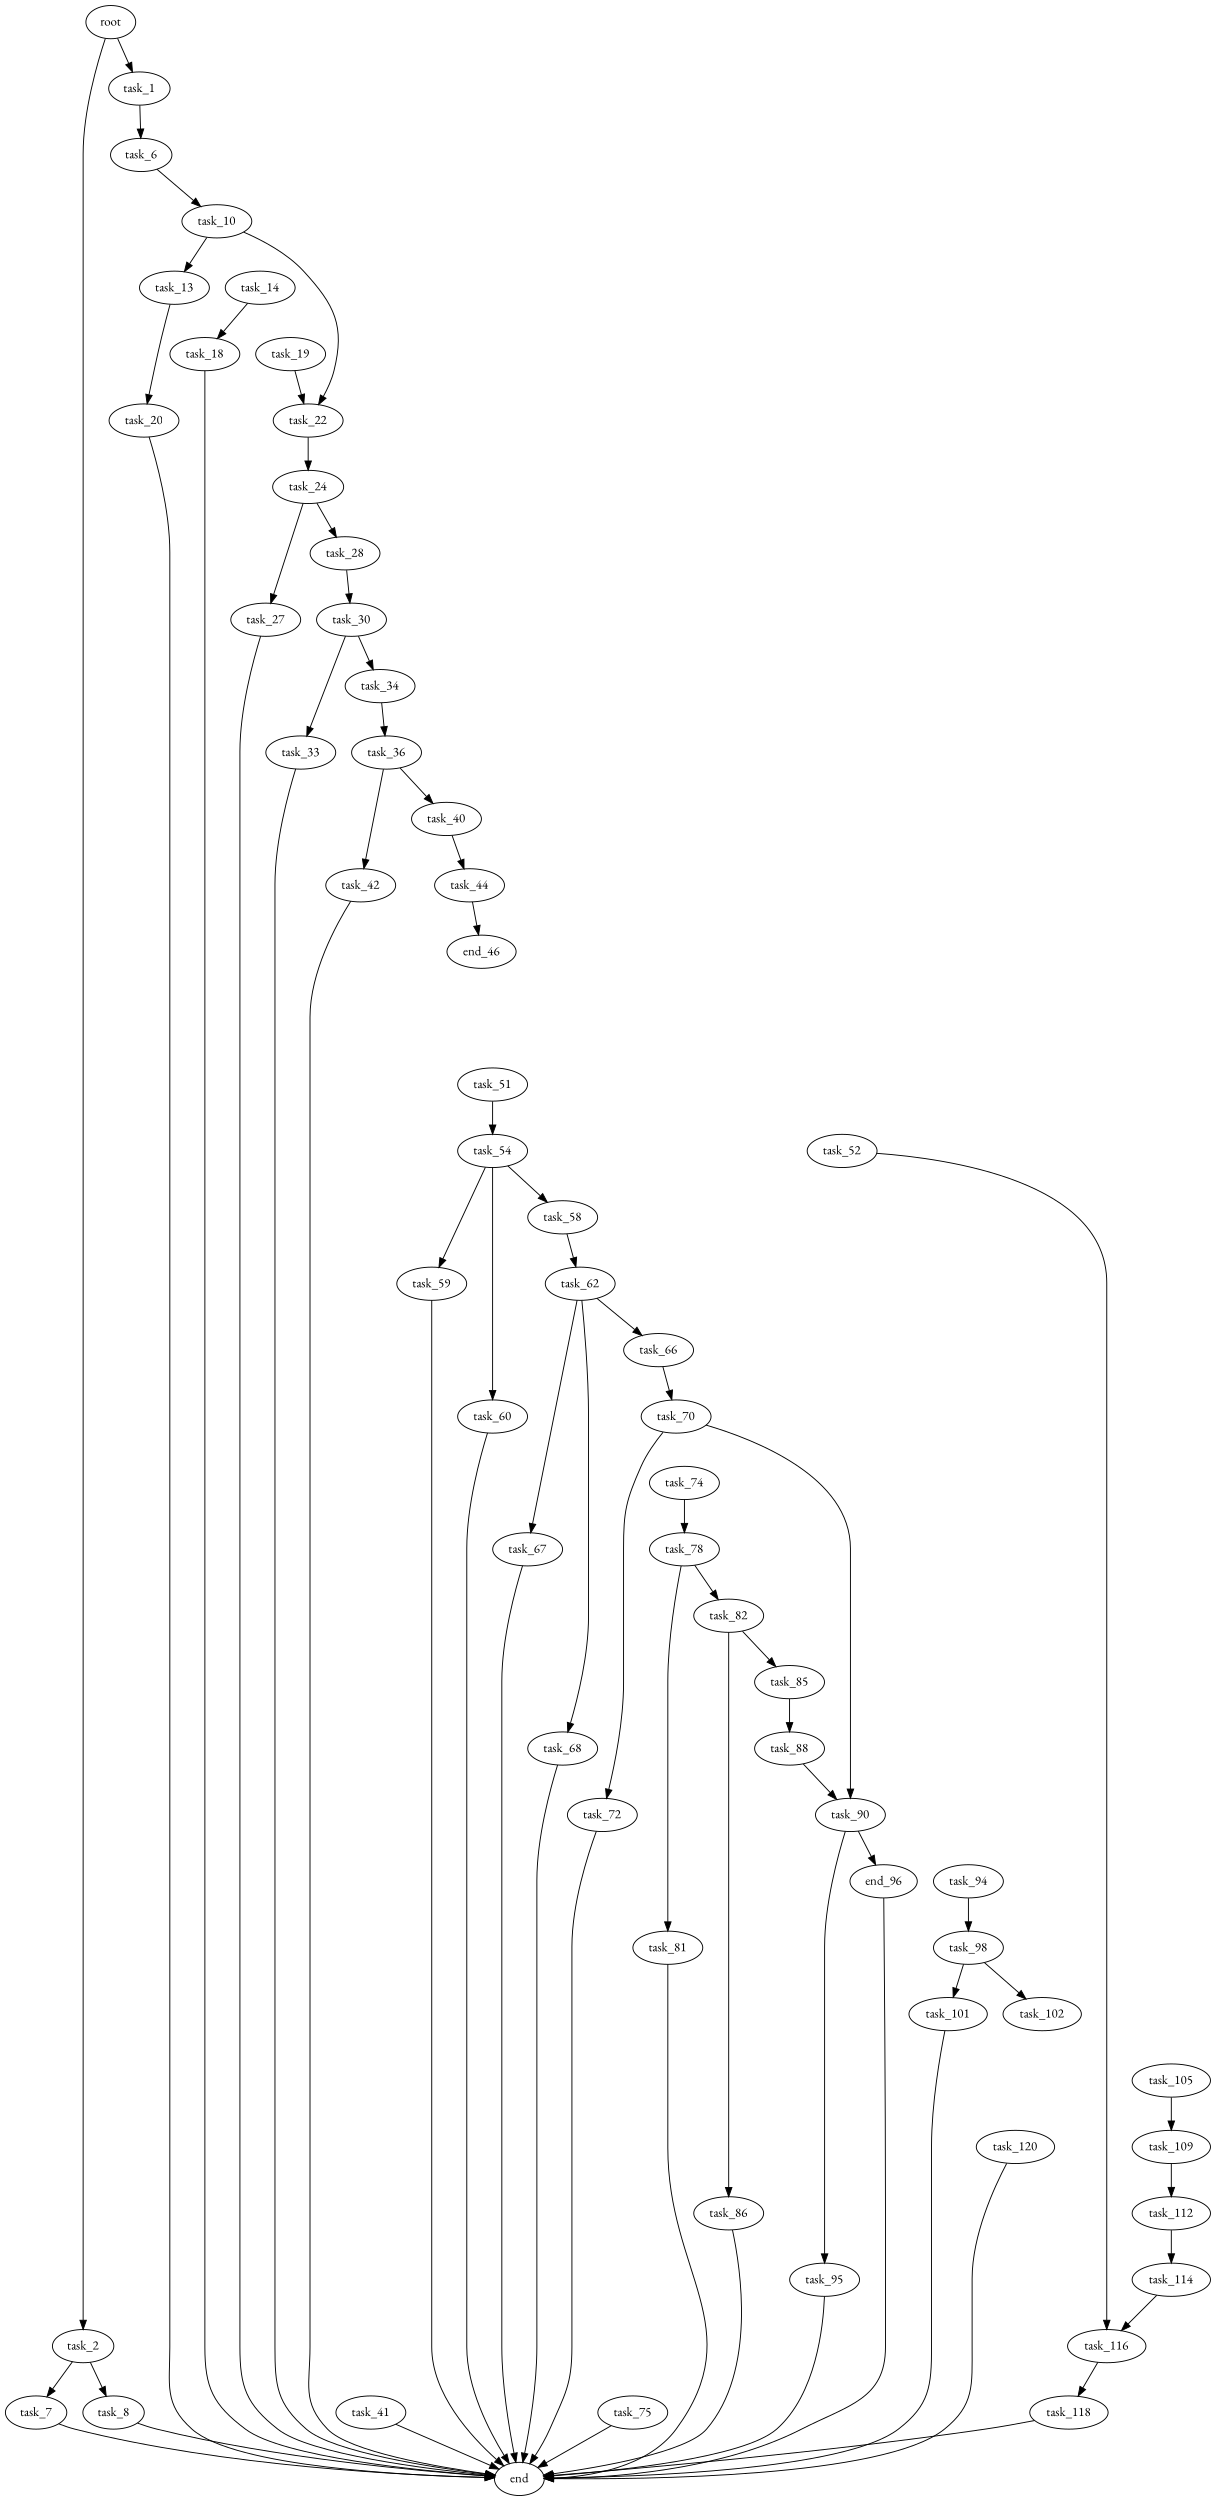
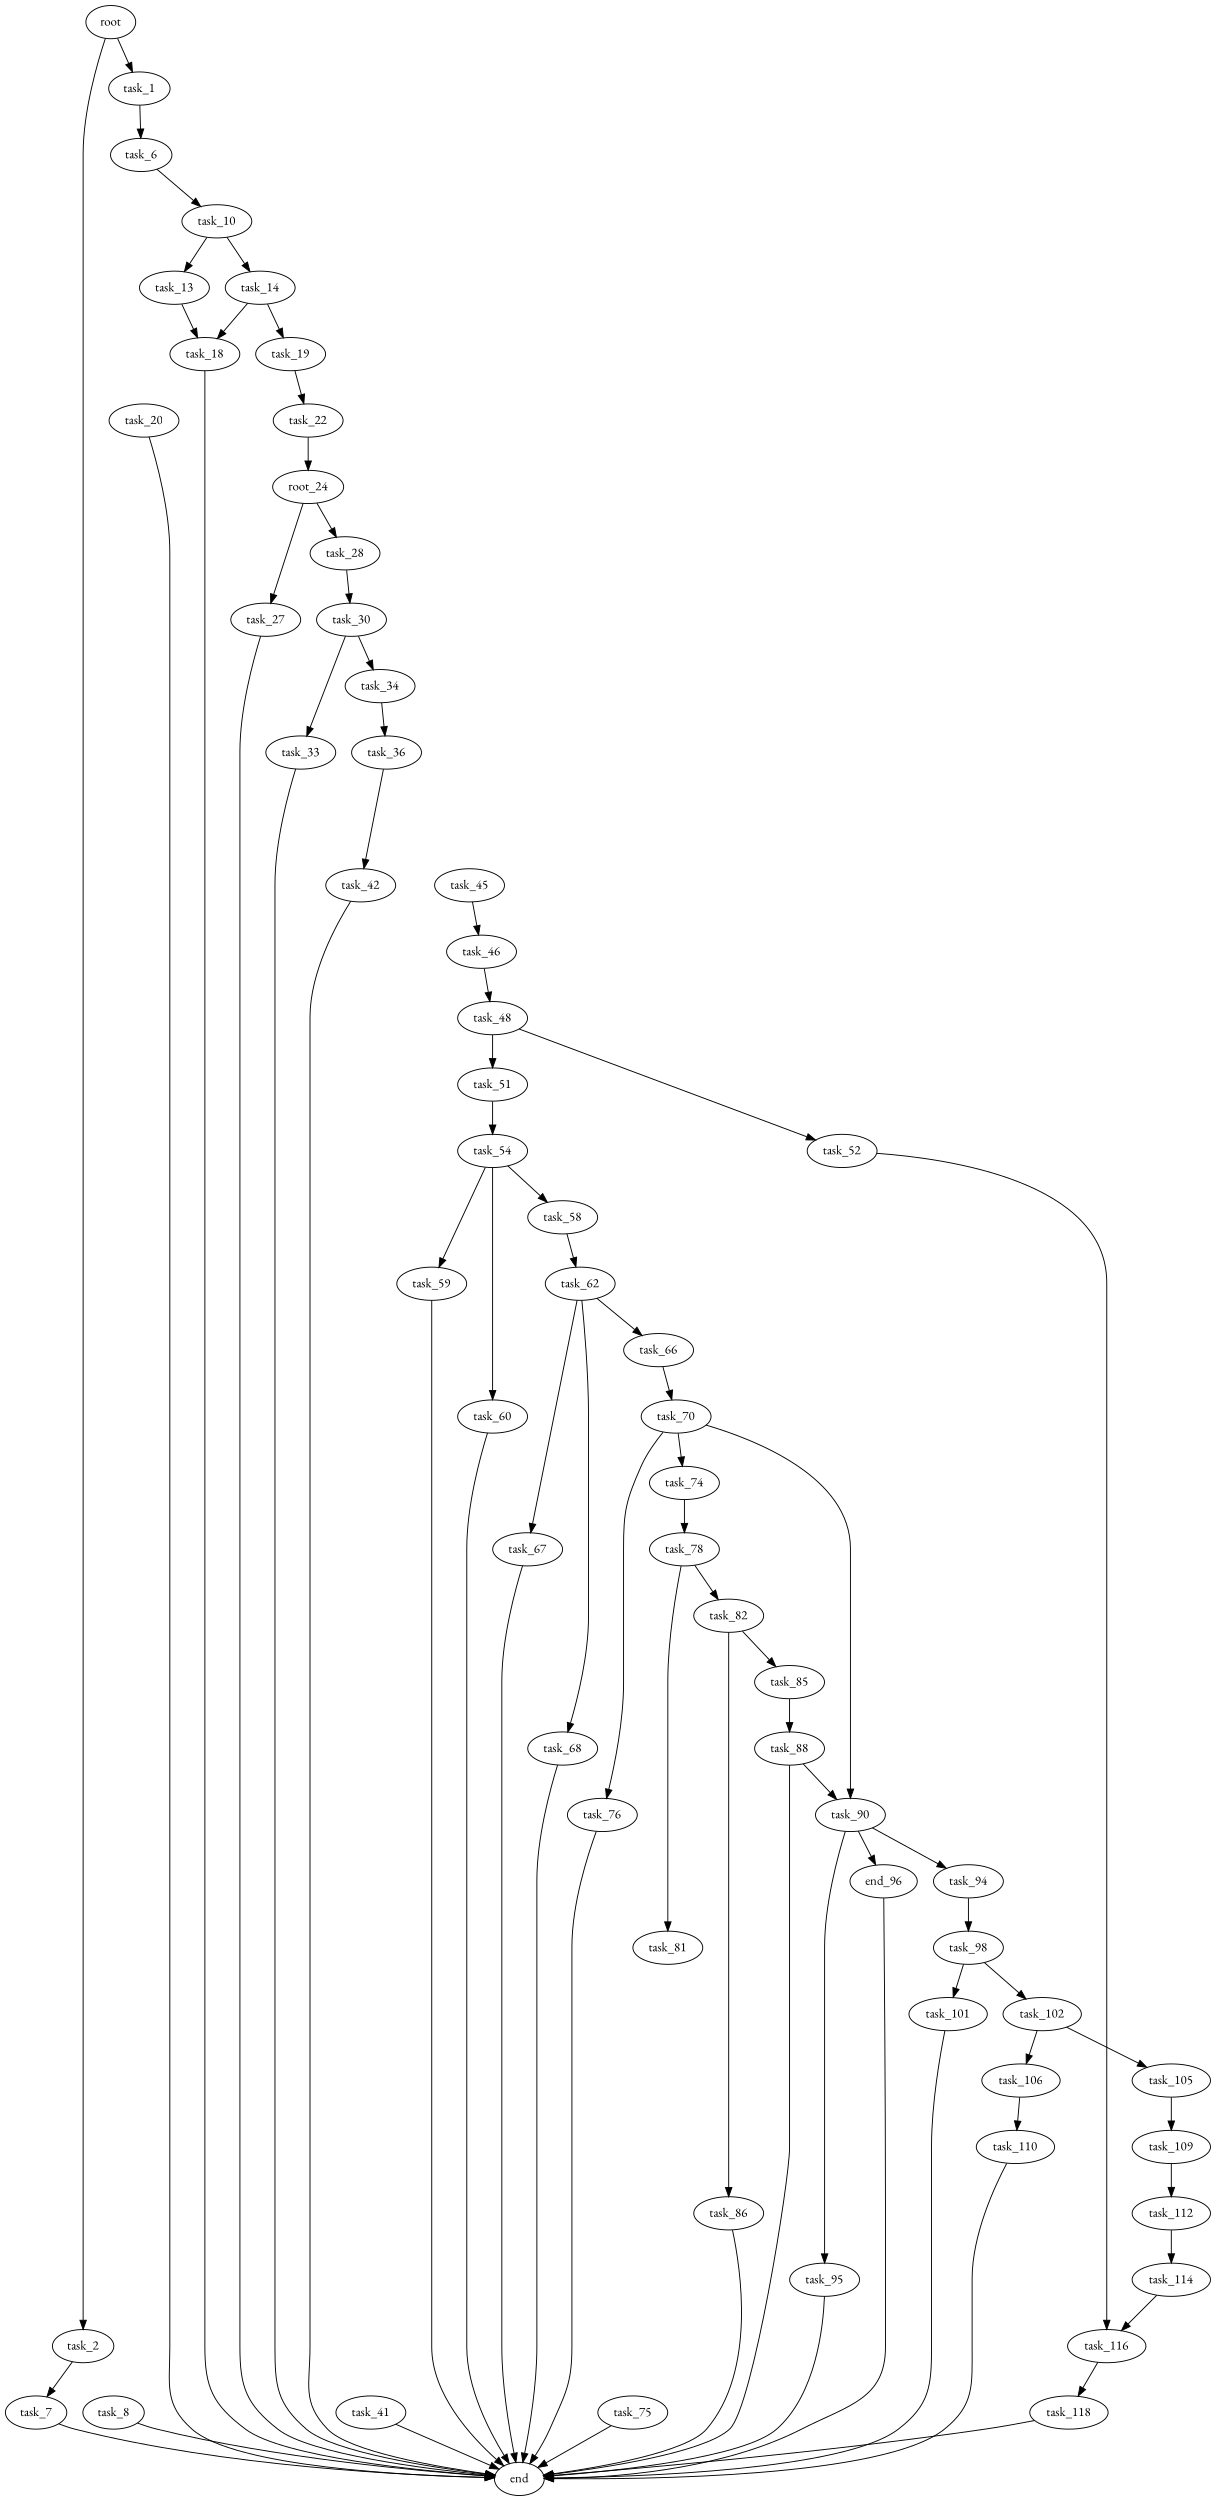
(324, 297) -> (236, 250)
none -> (273, 317)
(159, 349) -> (188, 317)
(308, 487) -> (308, 487)
(446, 819) -> none
(470, 885) -> (470, 885)
(482, 952) -> (482, 952)
none -> (493, 1018)
none -> (680, 1445)
(602, 1815) -> (602, 1815)
none -> (905, 1846)
none -> (1101, 2044)
none -> (1021, 2081)
(1015, 2147) -> (1015, 2147)
(691, 2268) -> (785, 2193)
(96, 2375) -> none
